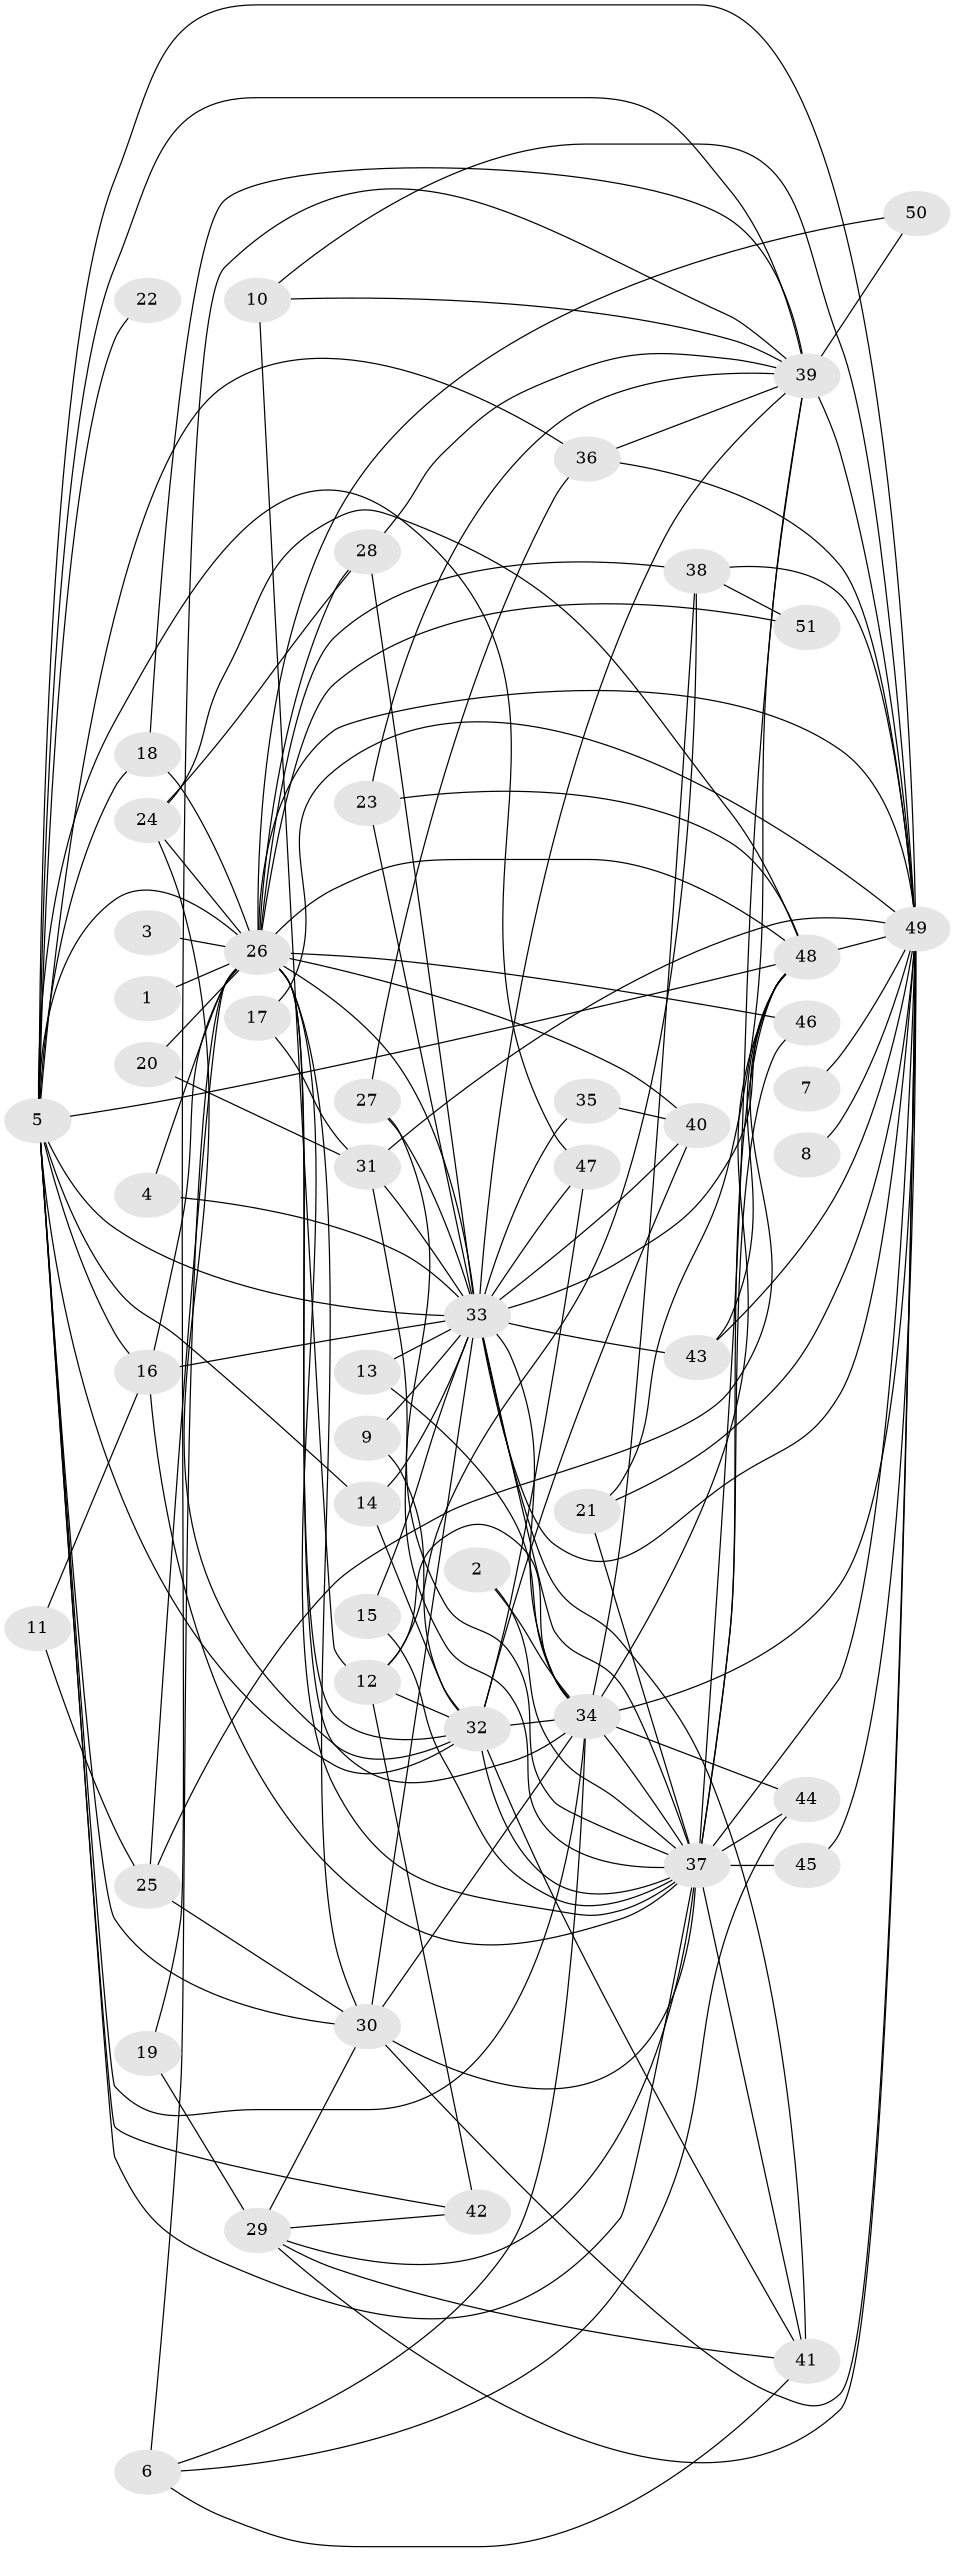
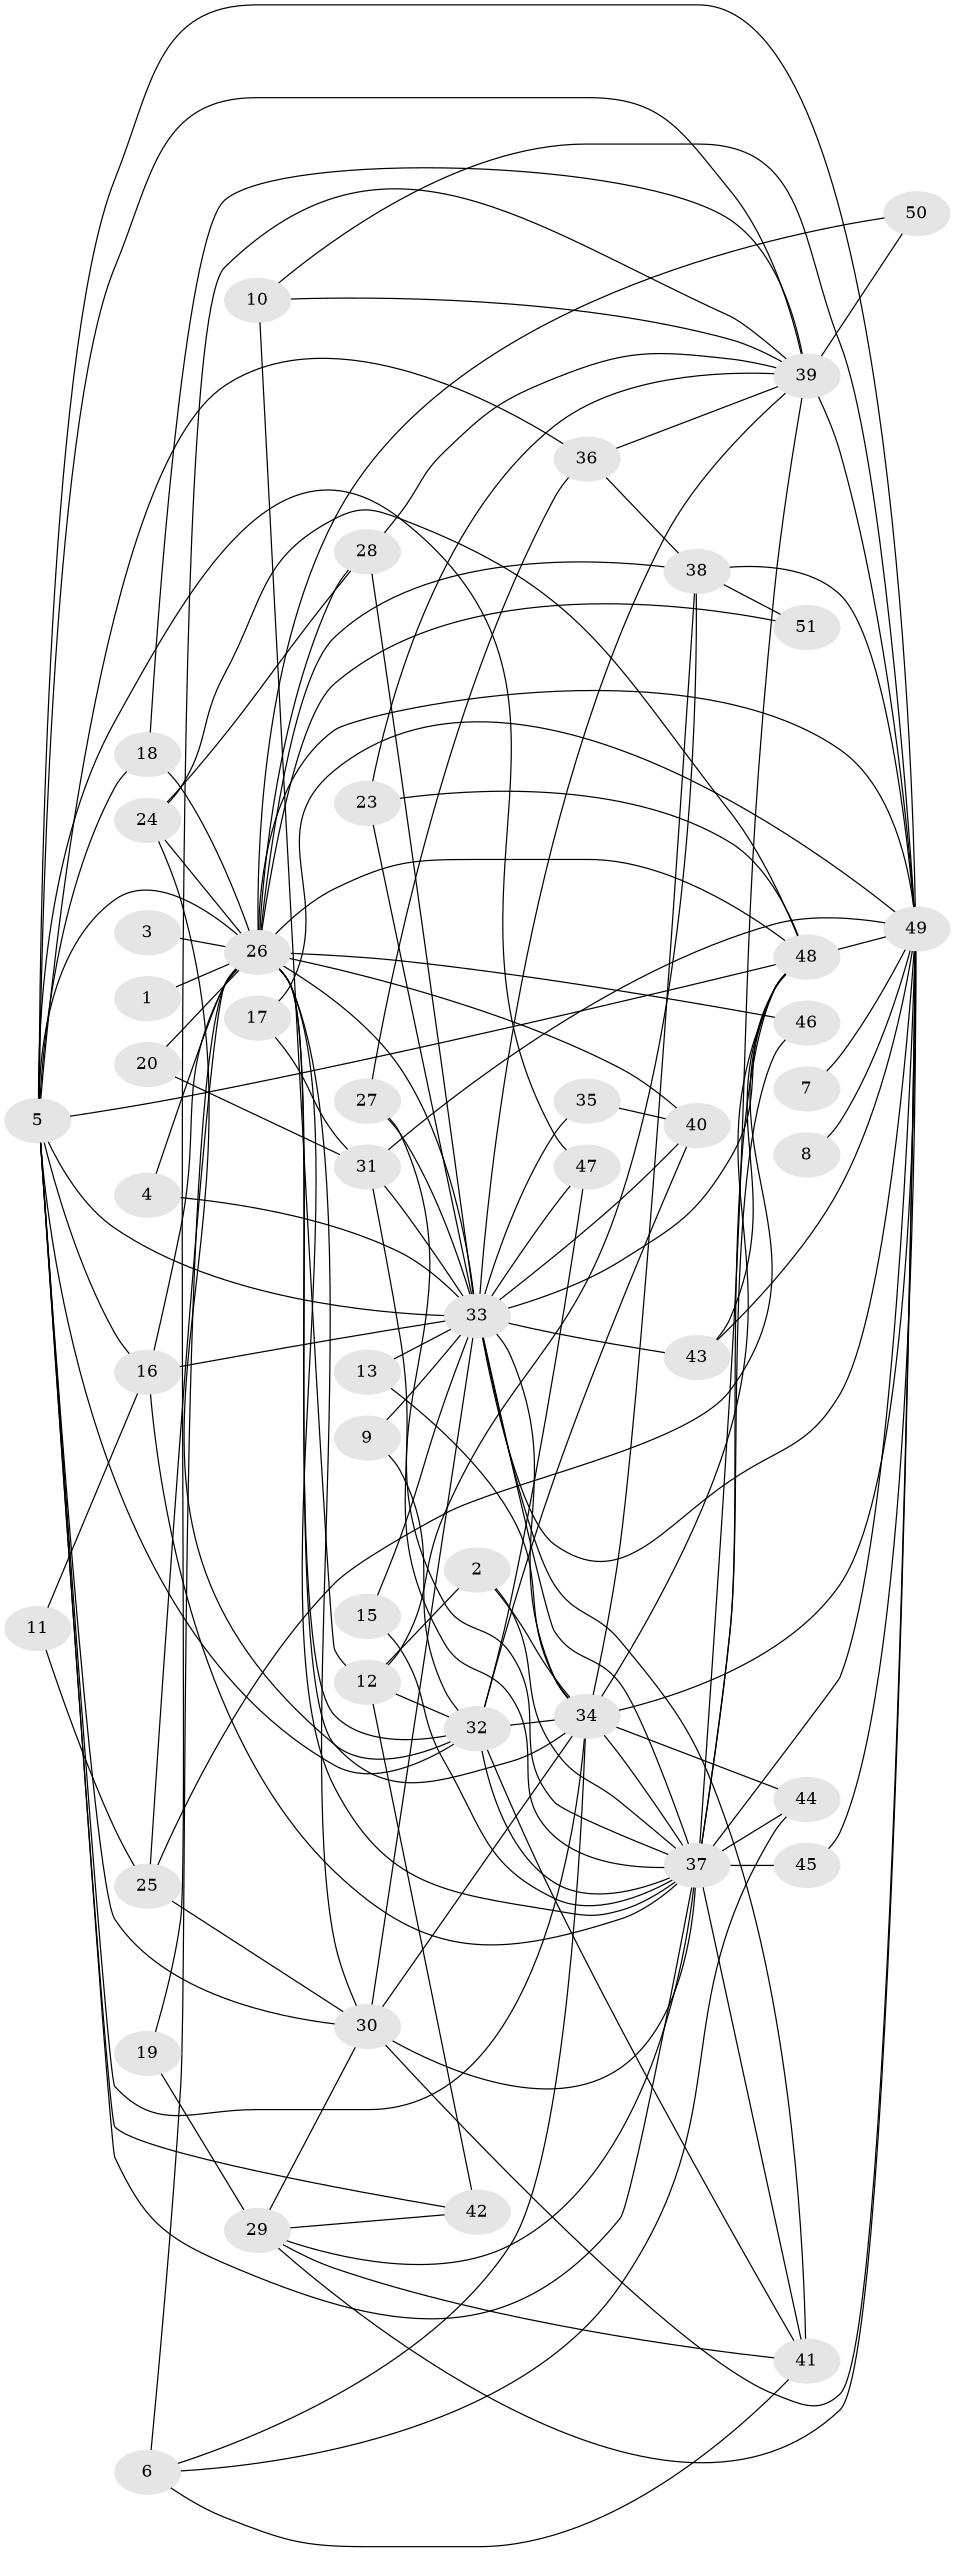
(148, 300) -> none
(862, 612) -> (642, 515)
(367, 1504) -> none
(587, 1511) -> none
(494, 1527) -> (422, 1626)
